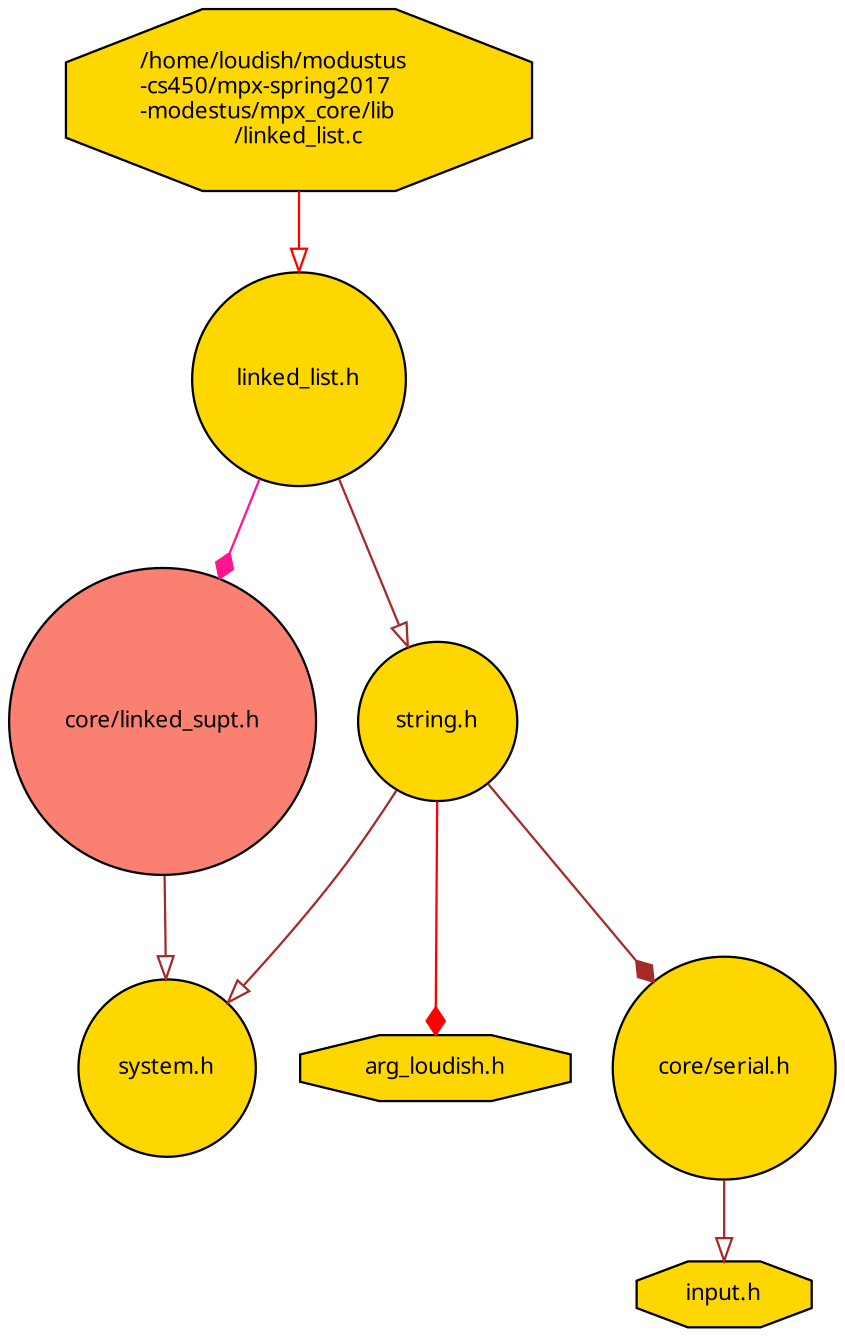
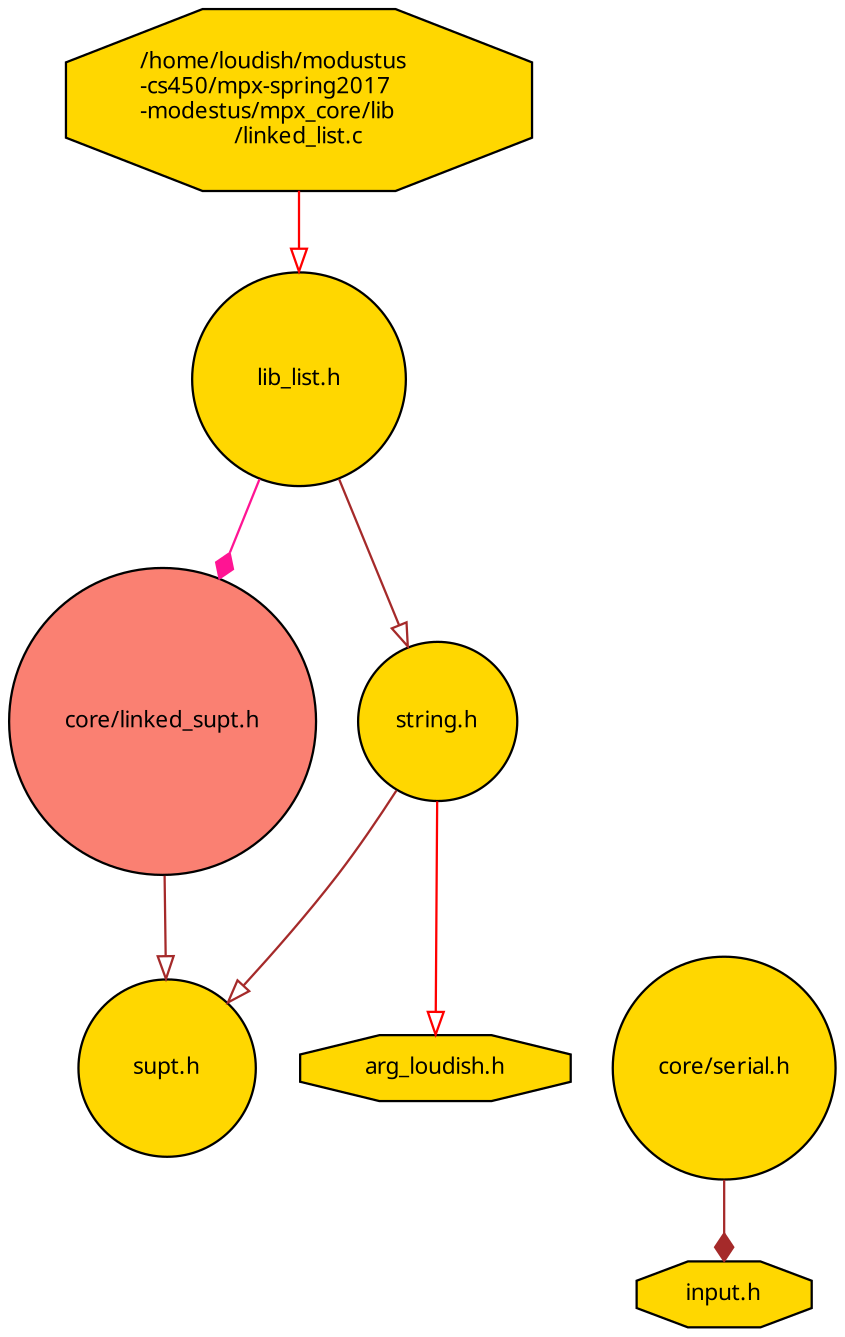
(299, 379) -> (299, 379)
(562, 872) -> none
(436, 907) -> (436, 907)
(167, 1068) -> (167, 1068)
(724, 1209) -> (724, 1209)
